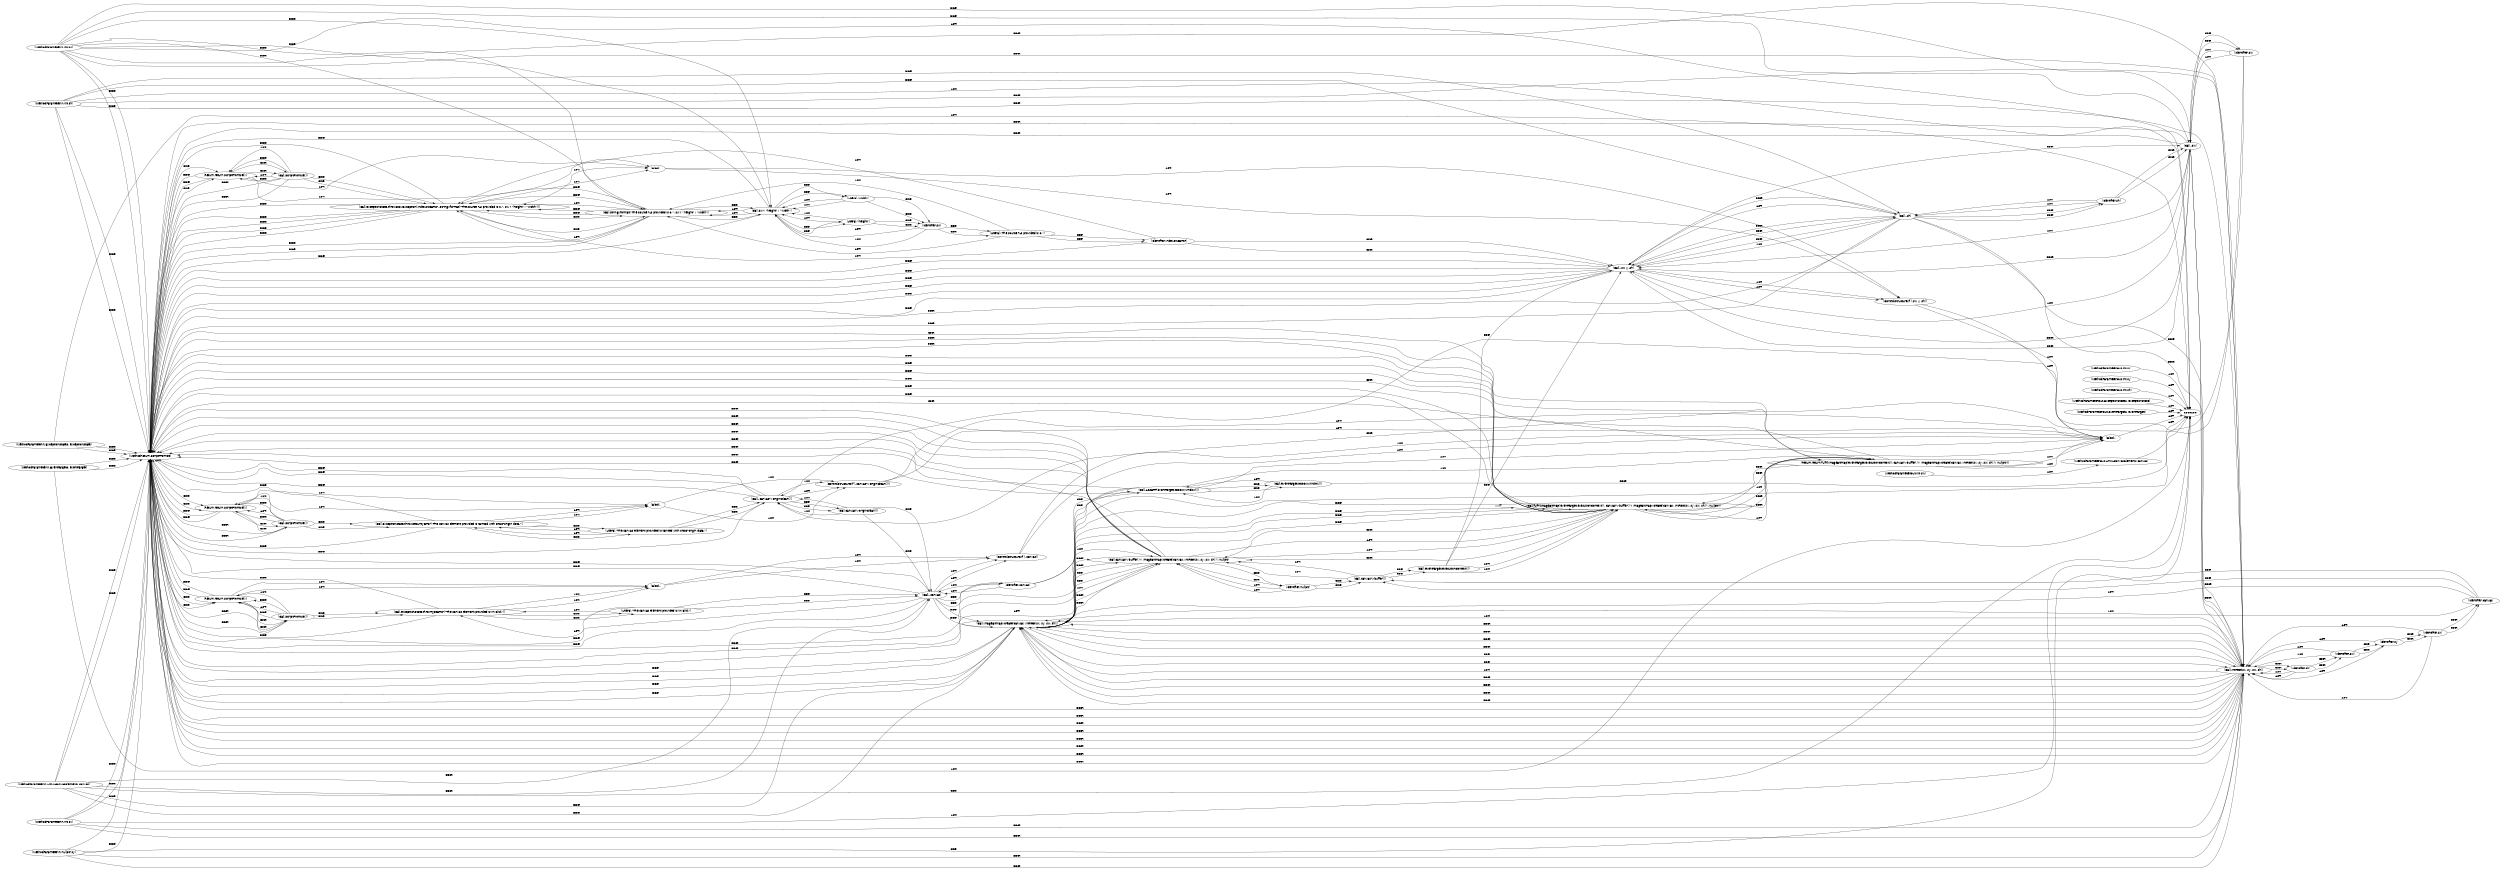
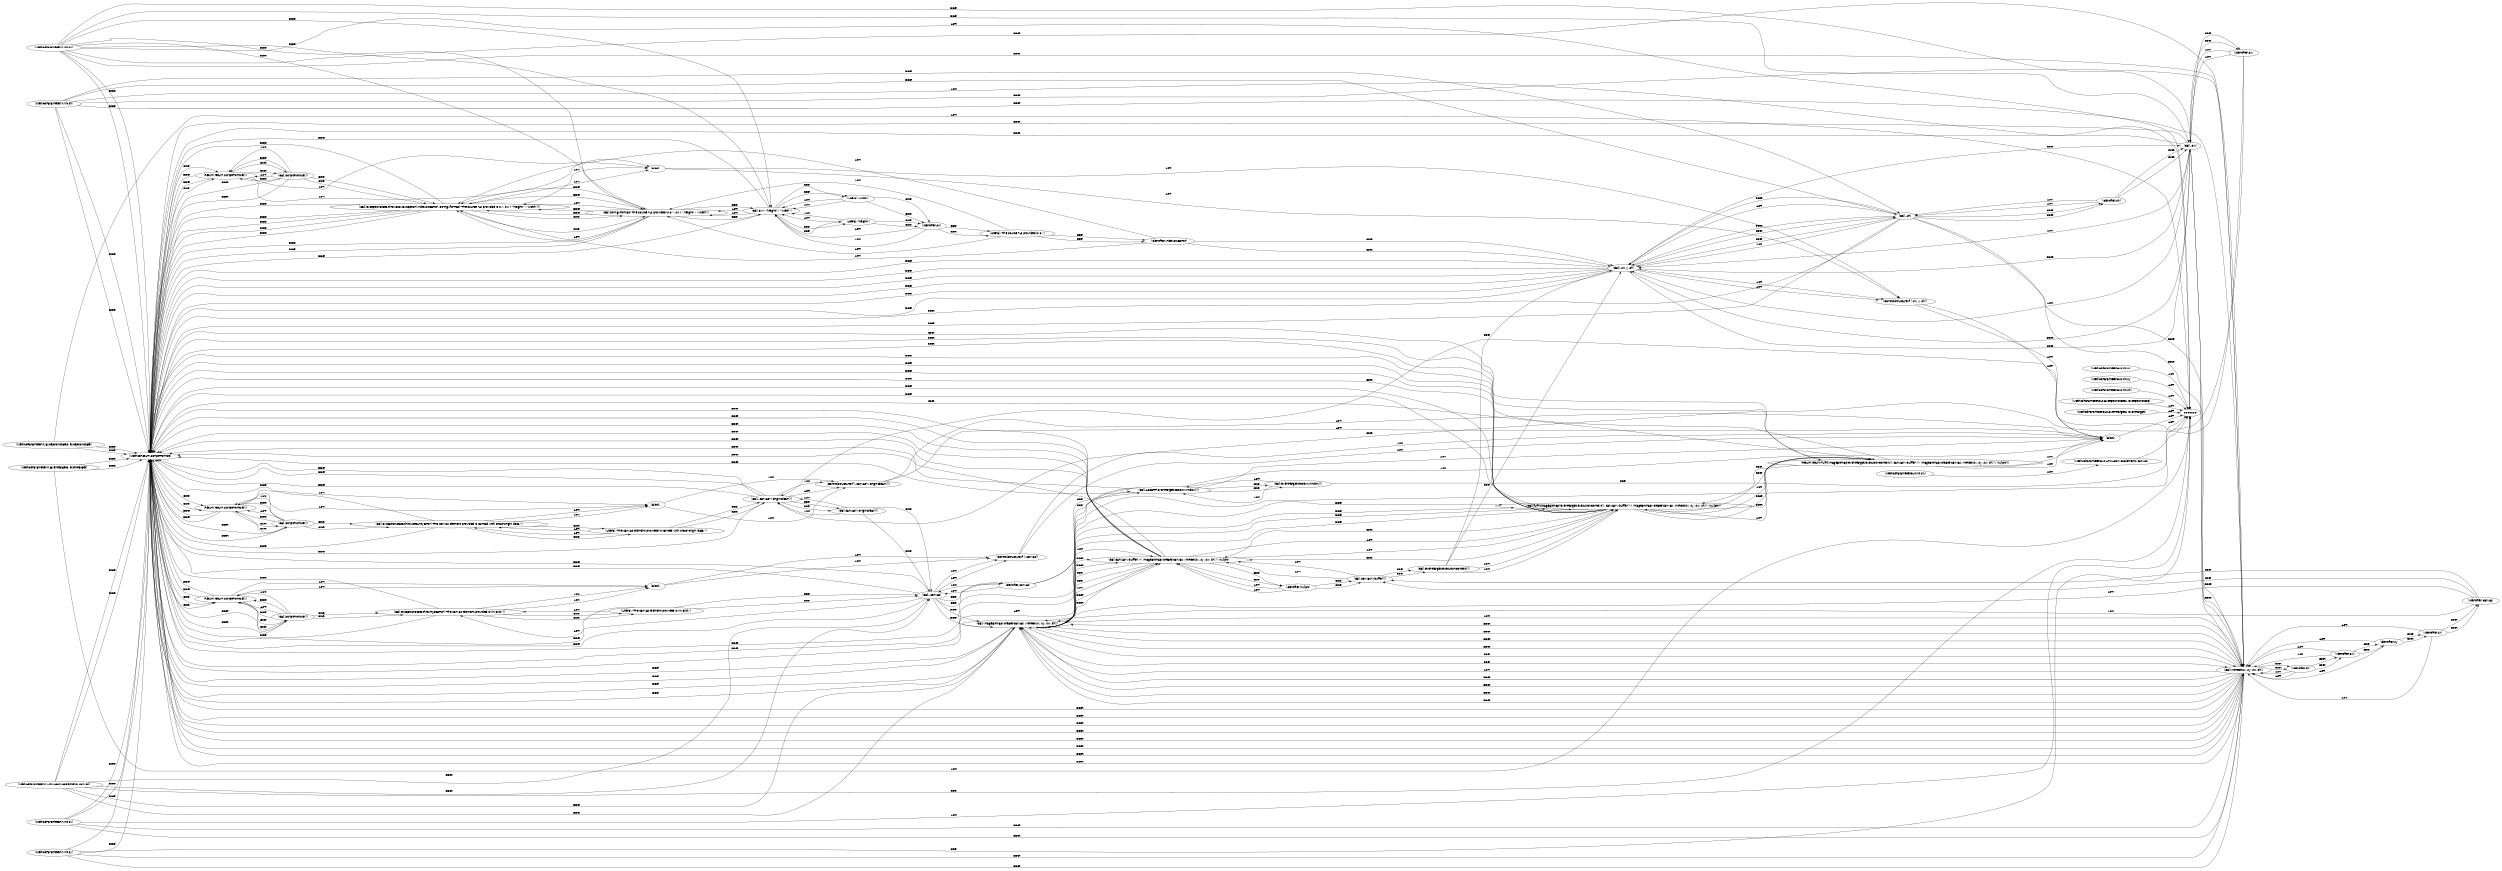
(1624, 482) -> (1624, 482)
(54, 853) -> (54, 853)
